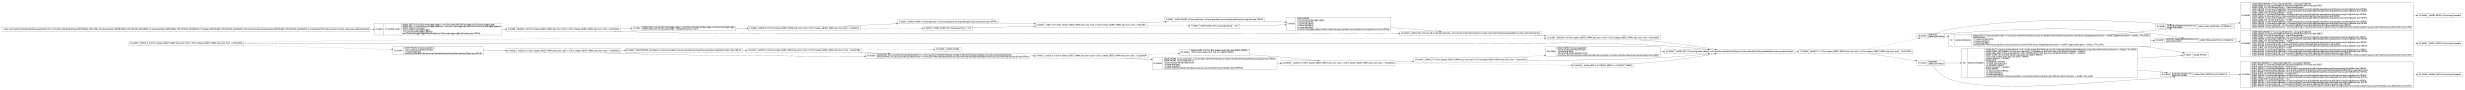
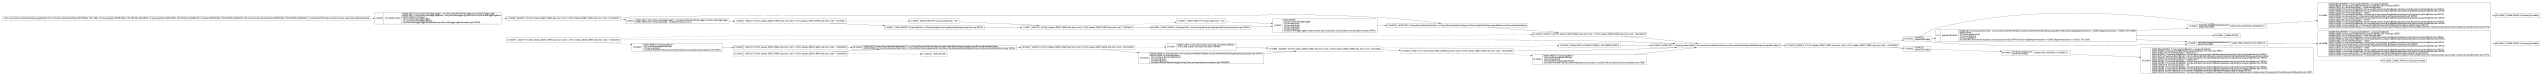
(684, 50) -> none
(2049, 63) -> none
